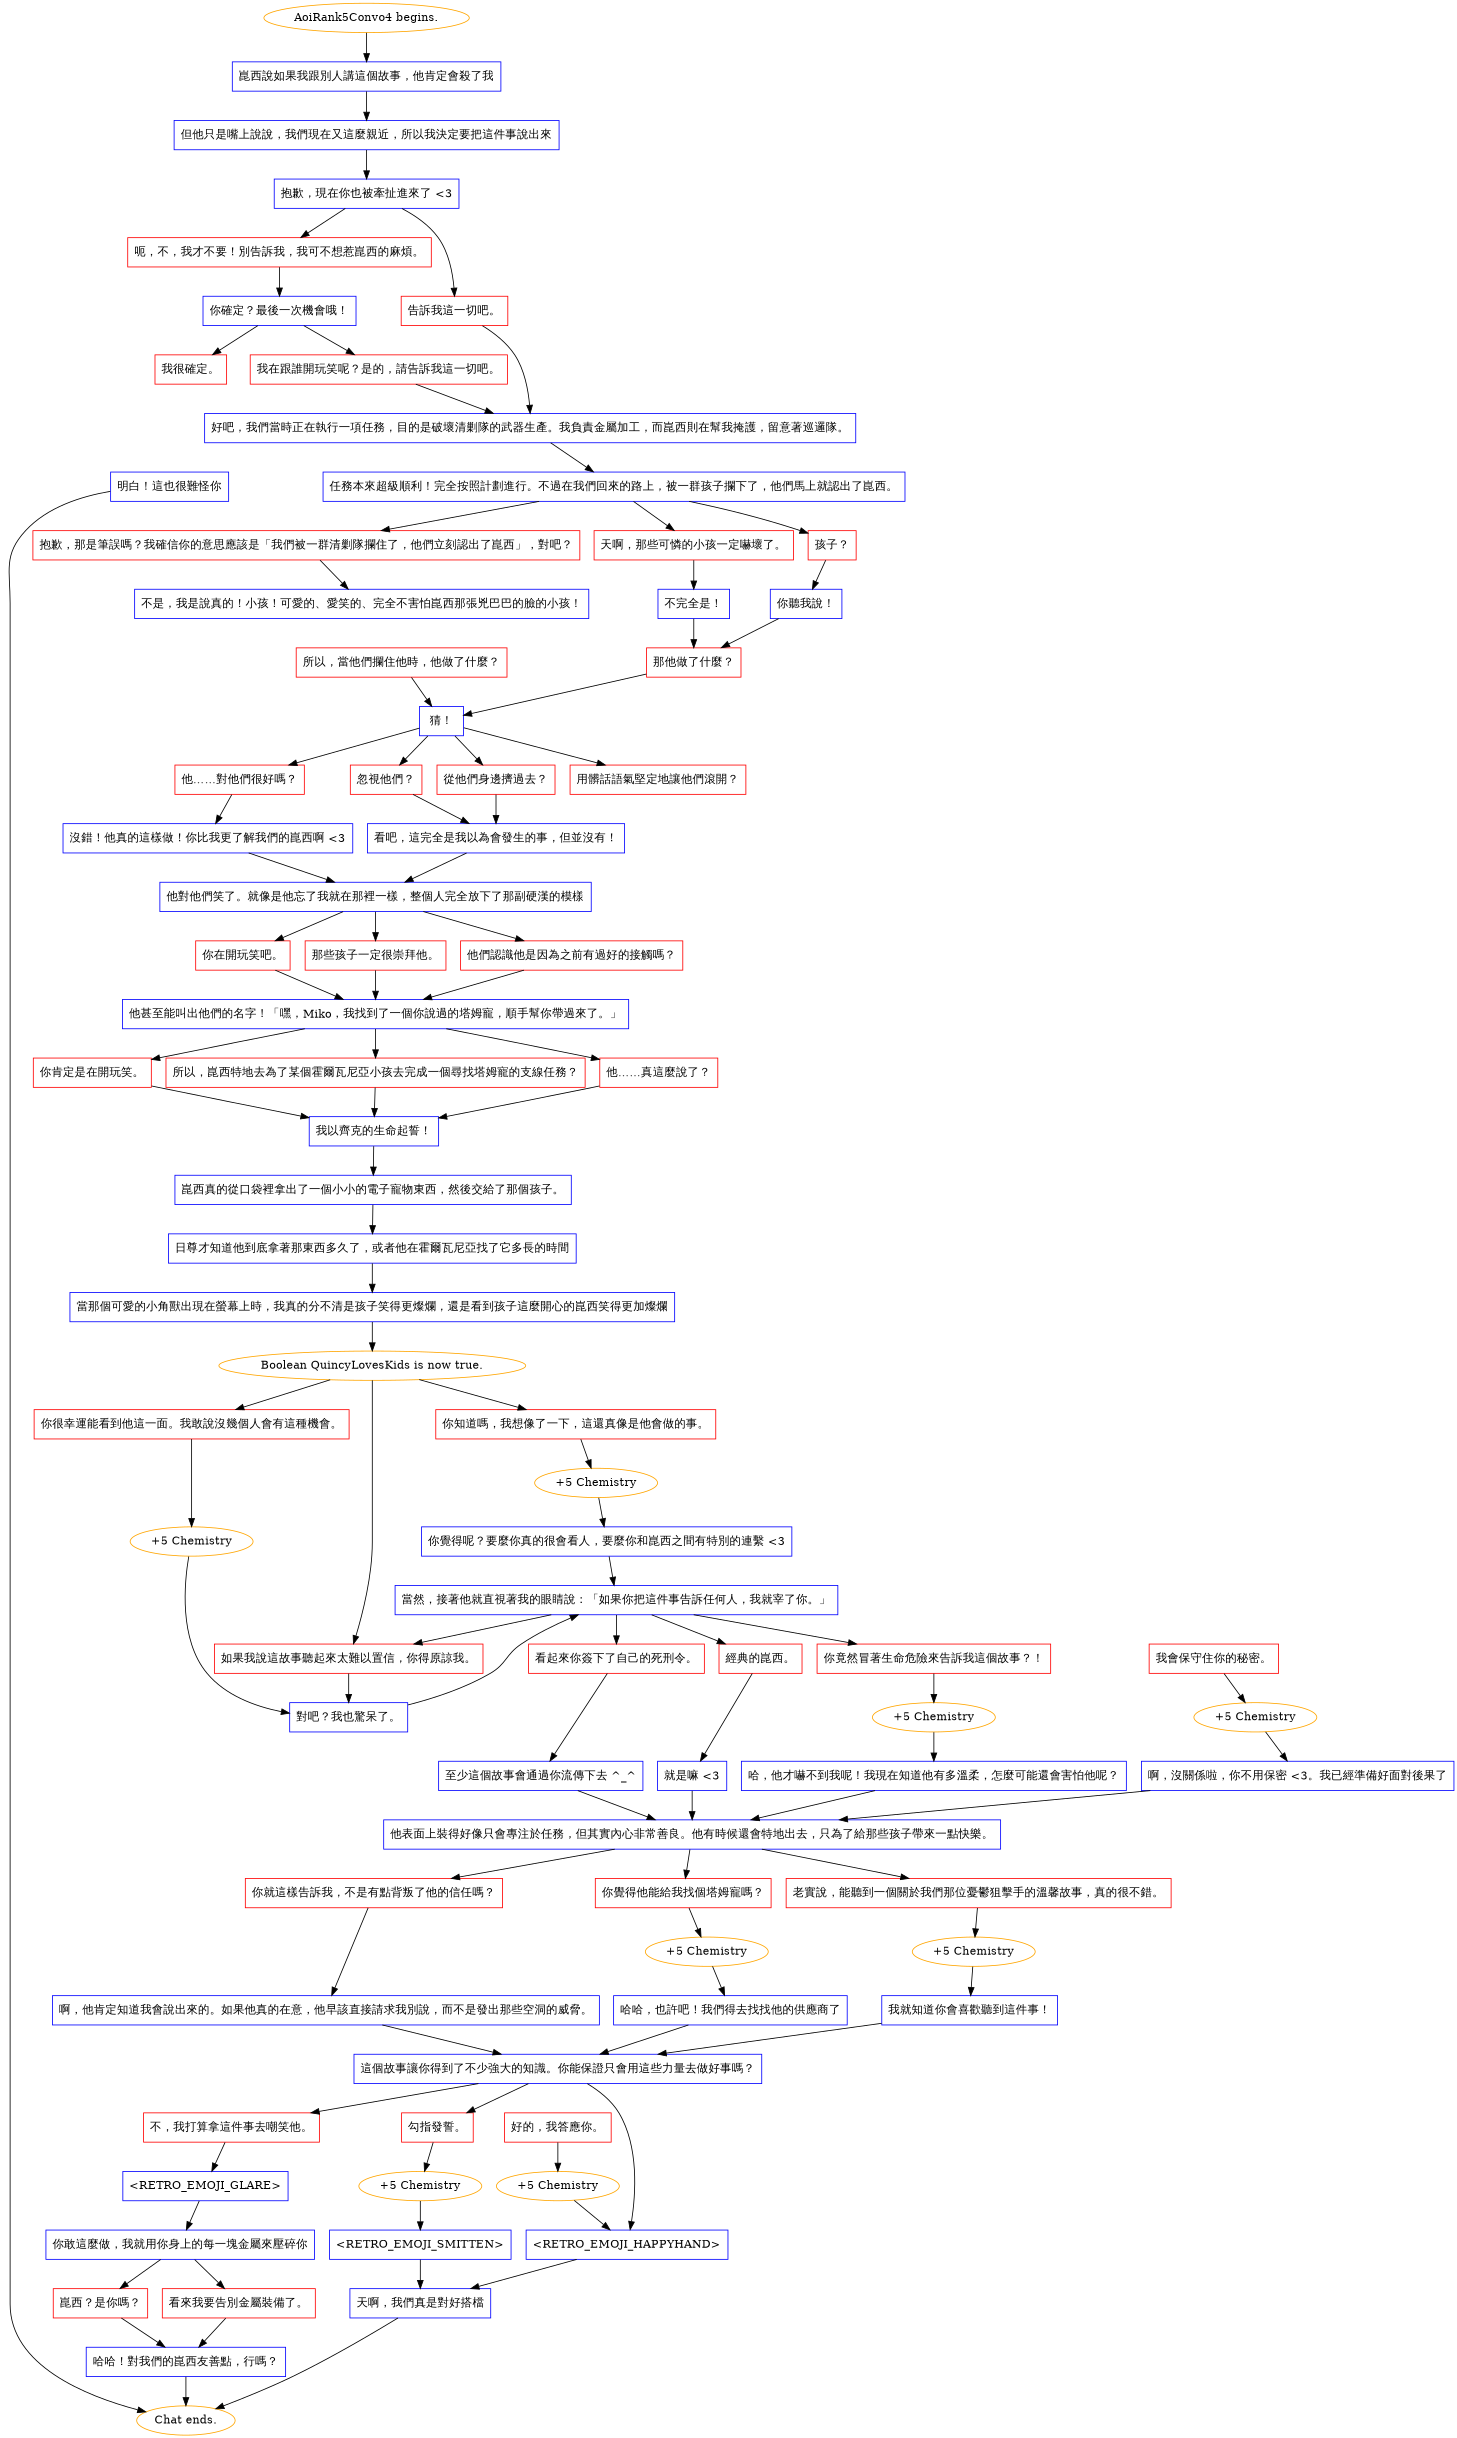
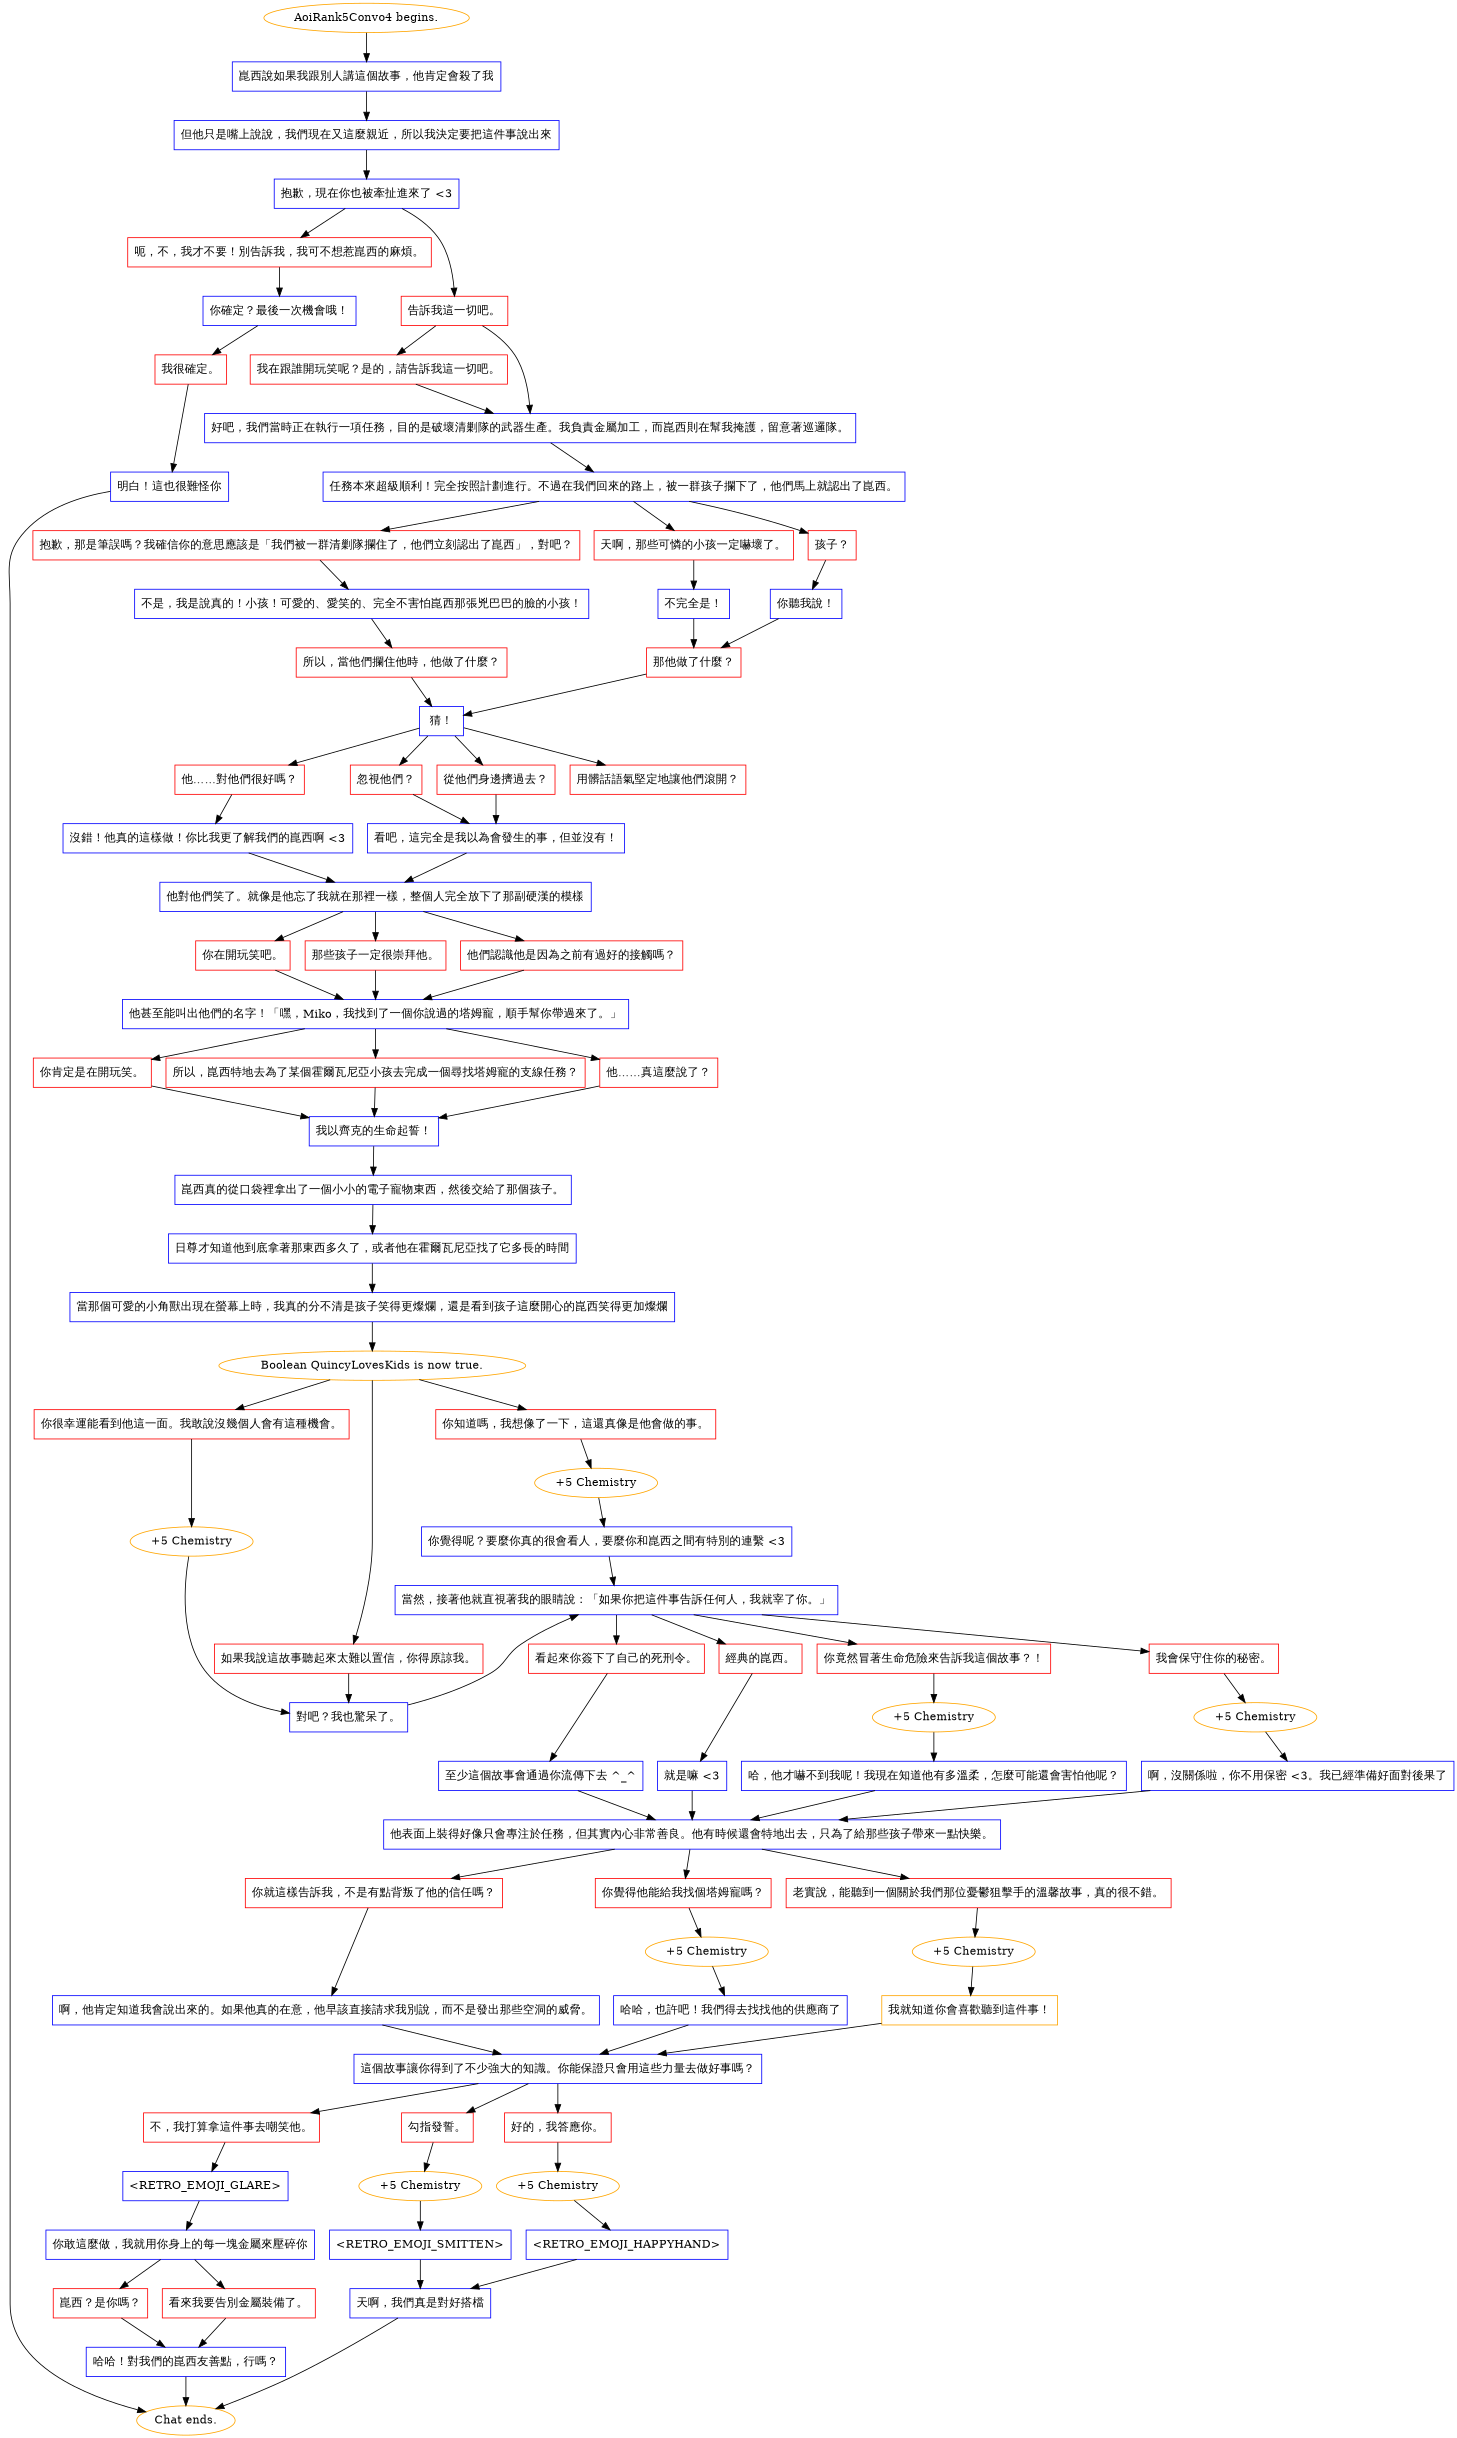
(326, 338) -> (420, 338)
none -> (181, 424)
none -> (379, 630)
(487, 1629) -> (951, 1633)
(970, 2010) -> (970, 2010)
(631, 2144) -> (558, 2094)
